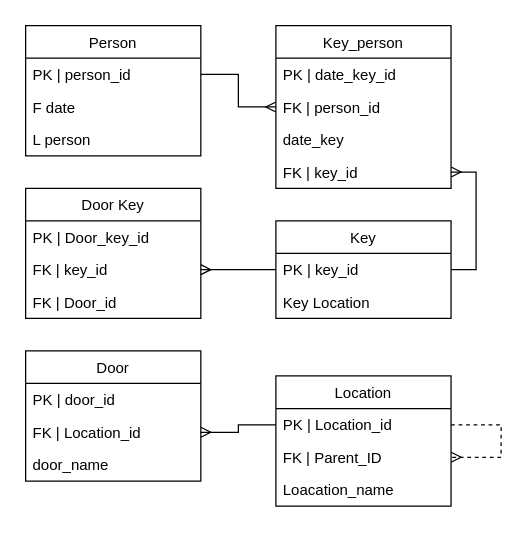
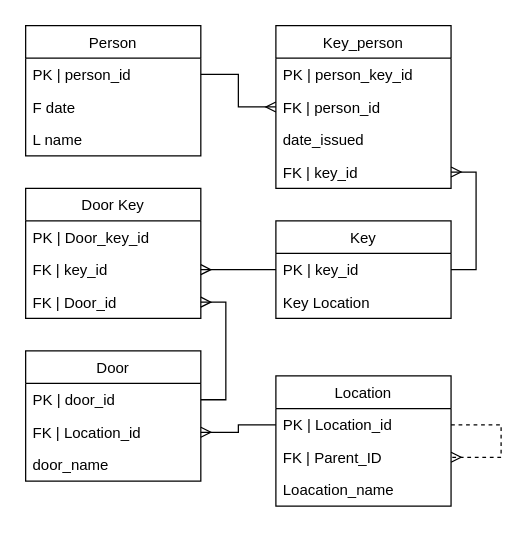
(342, 75) -> (350, 75)
(64, 140) -> (56, 140)
(316, 140) -> (327, 140)
none -> (226, 351)
